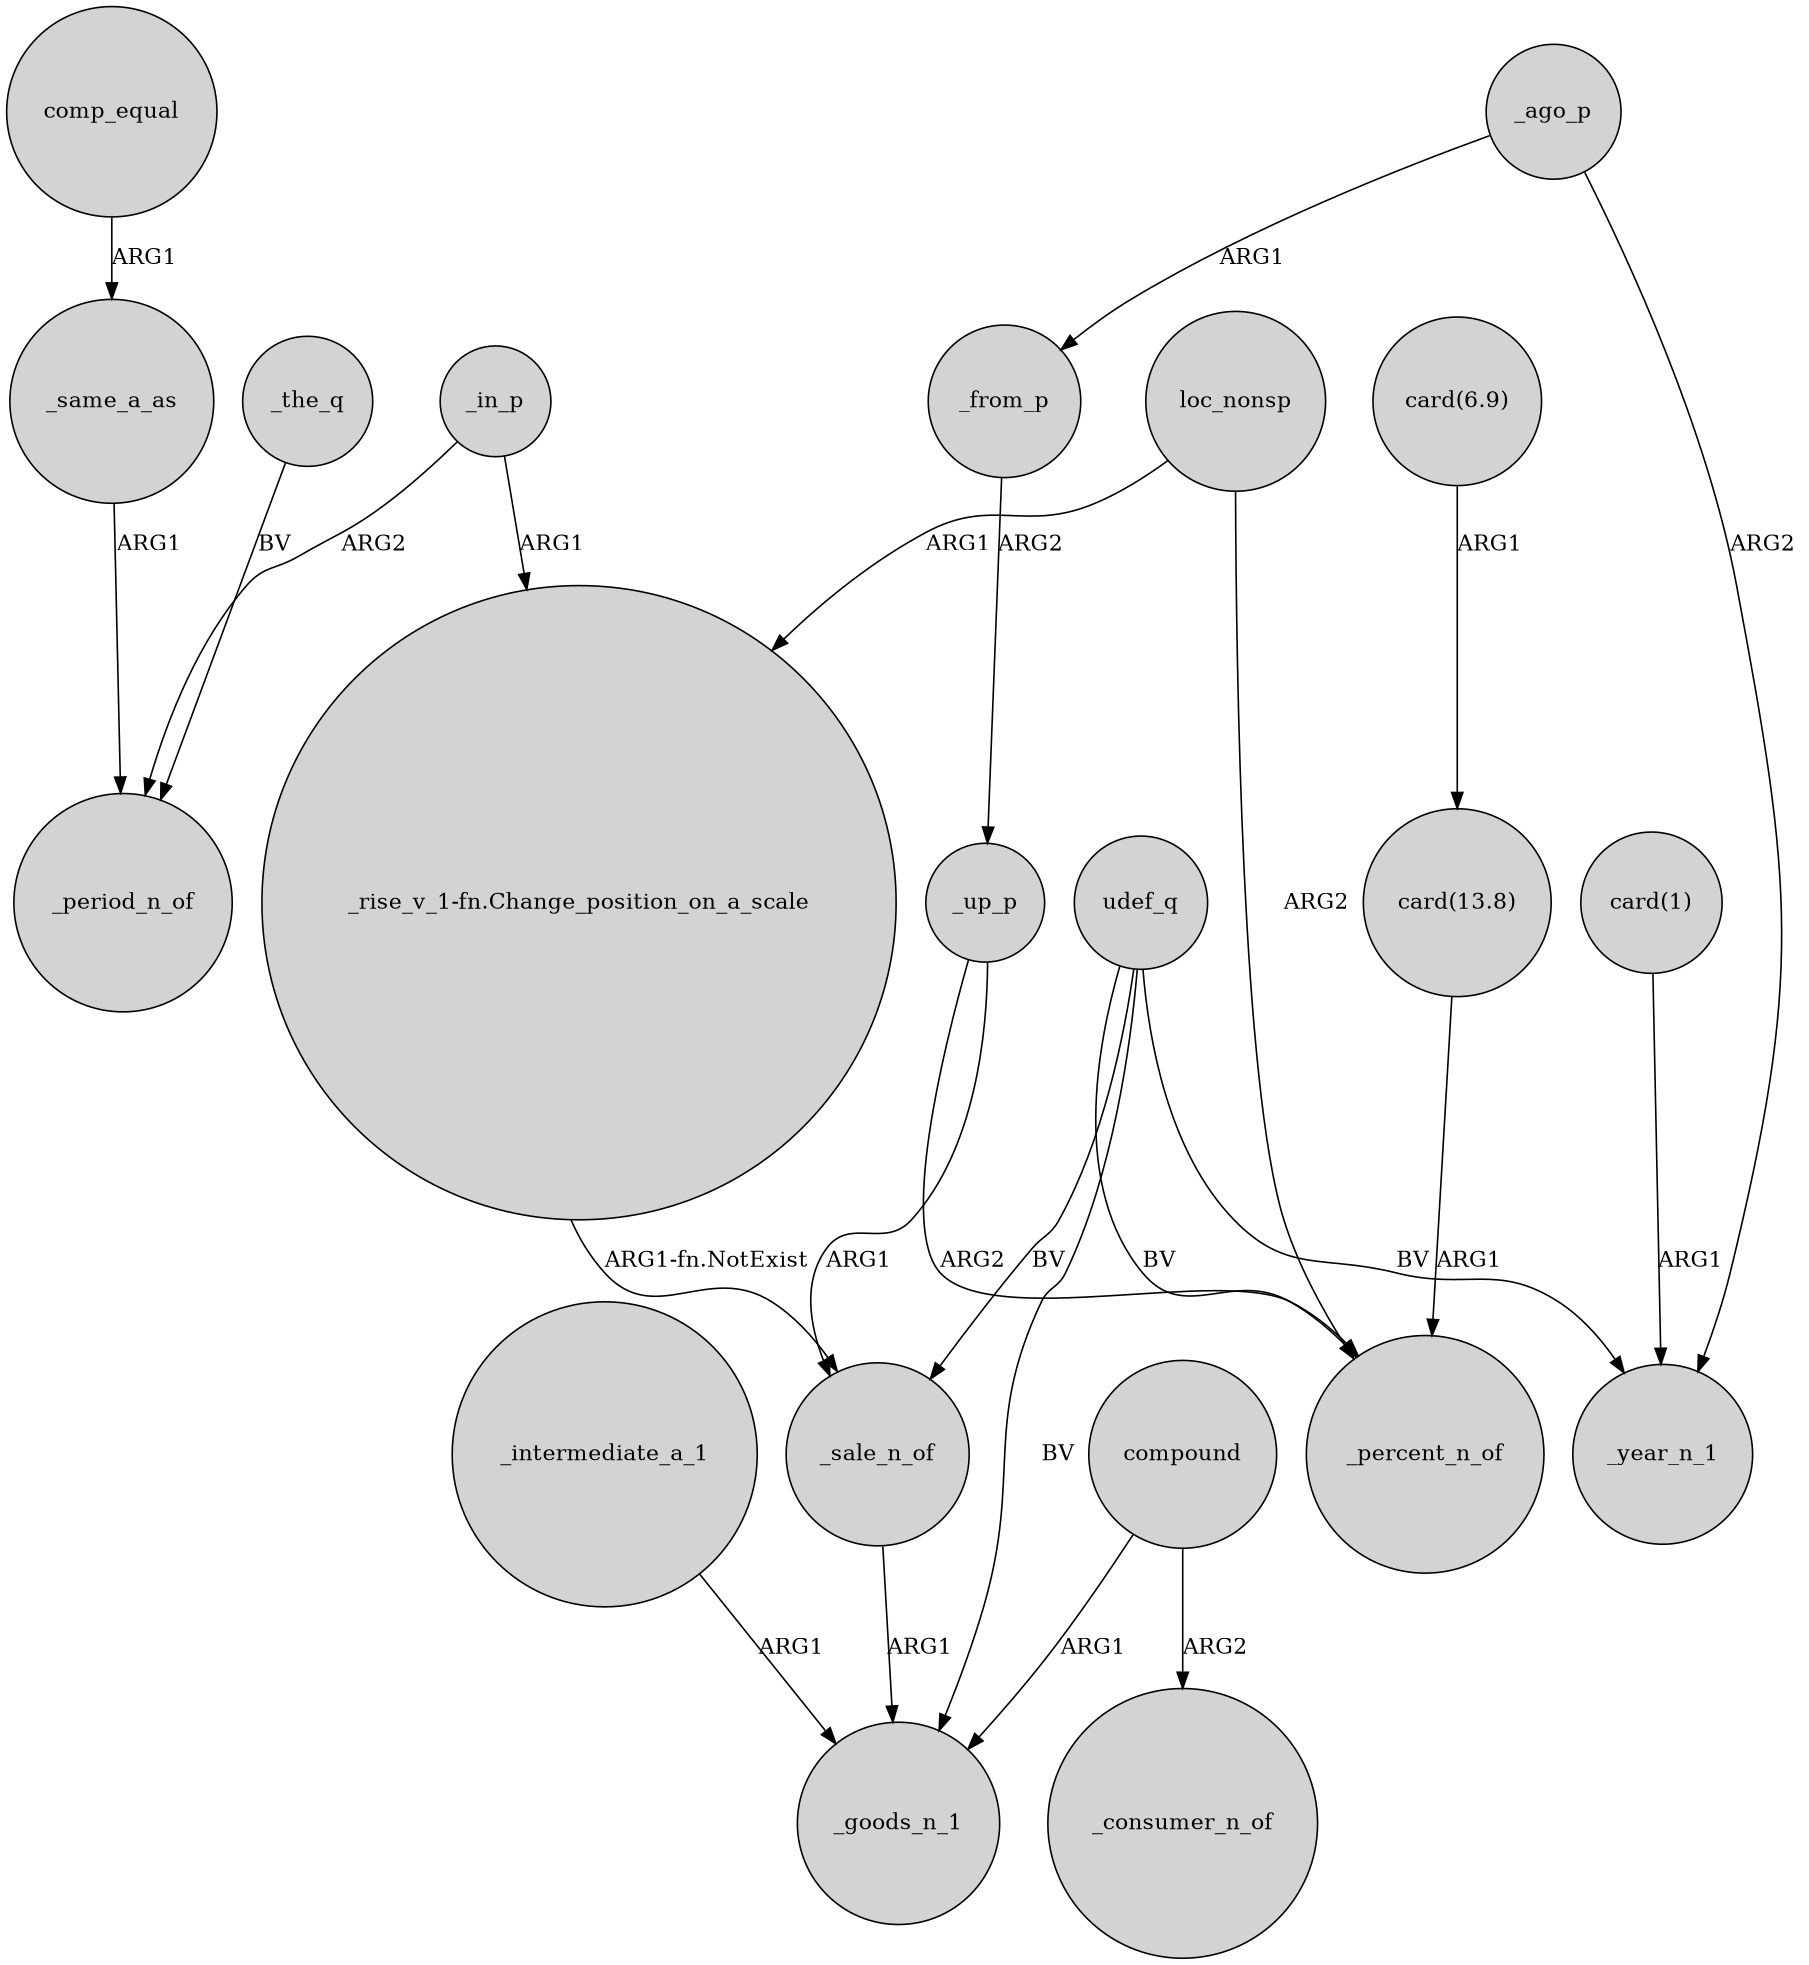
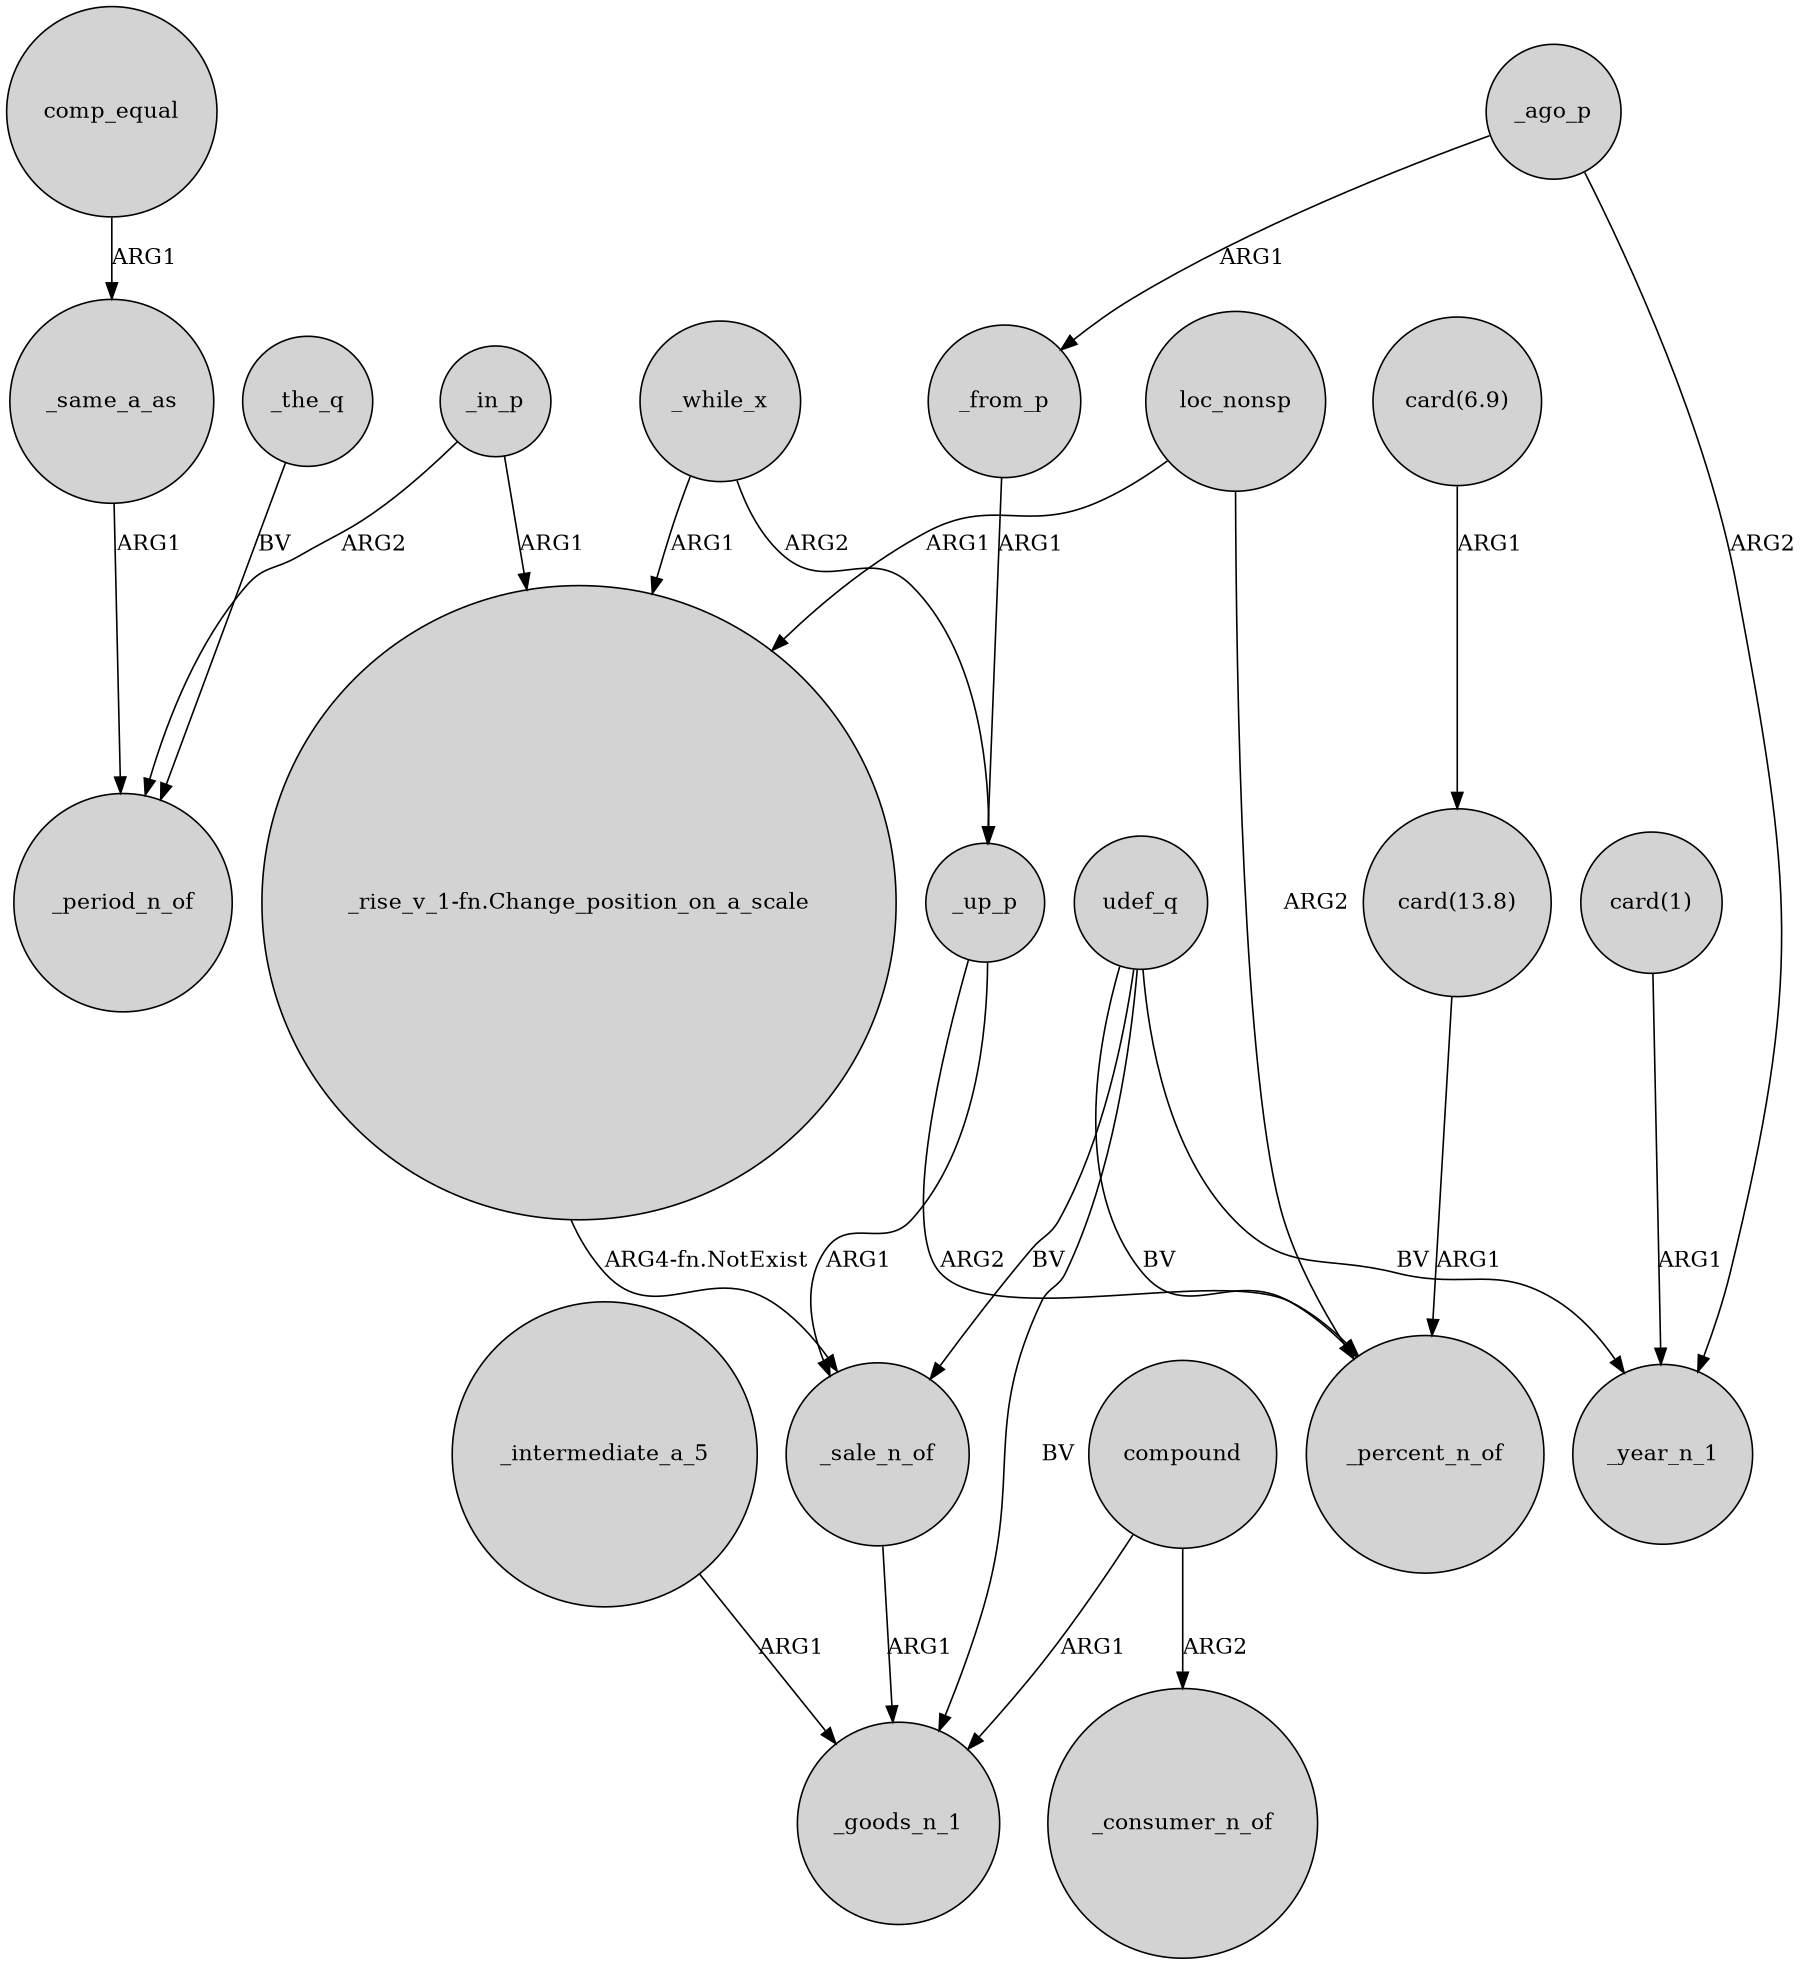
none -> (720, 401)
(1031, 545) -> (1031, 545)
(707, 1261) -> (707, 1261)
(605, 1454) -> (605, 1454)
